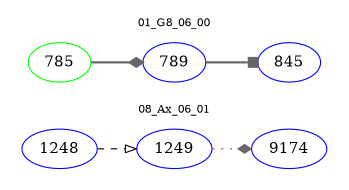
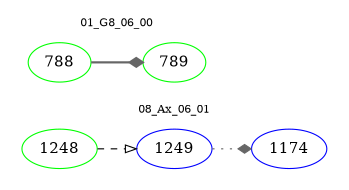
(60, 62) -> (60, 62)
(174, 62) -> (174, 62)
(289, 62) -> none
(60, 149) -> (60, 149)
(289, 149) -> (289, 149)
